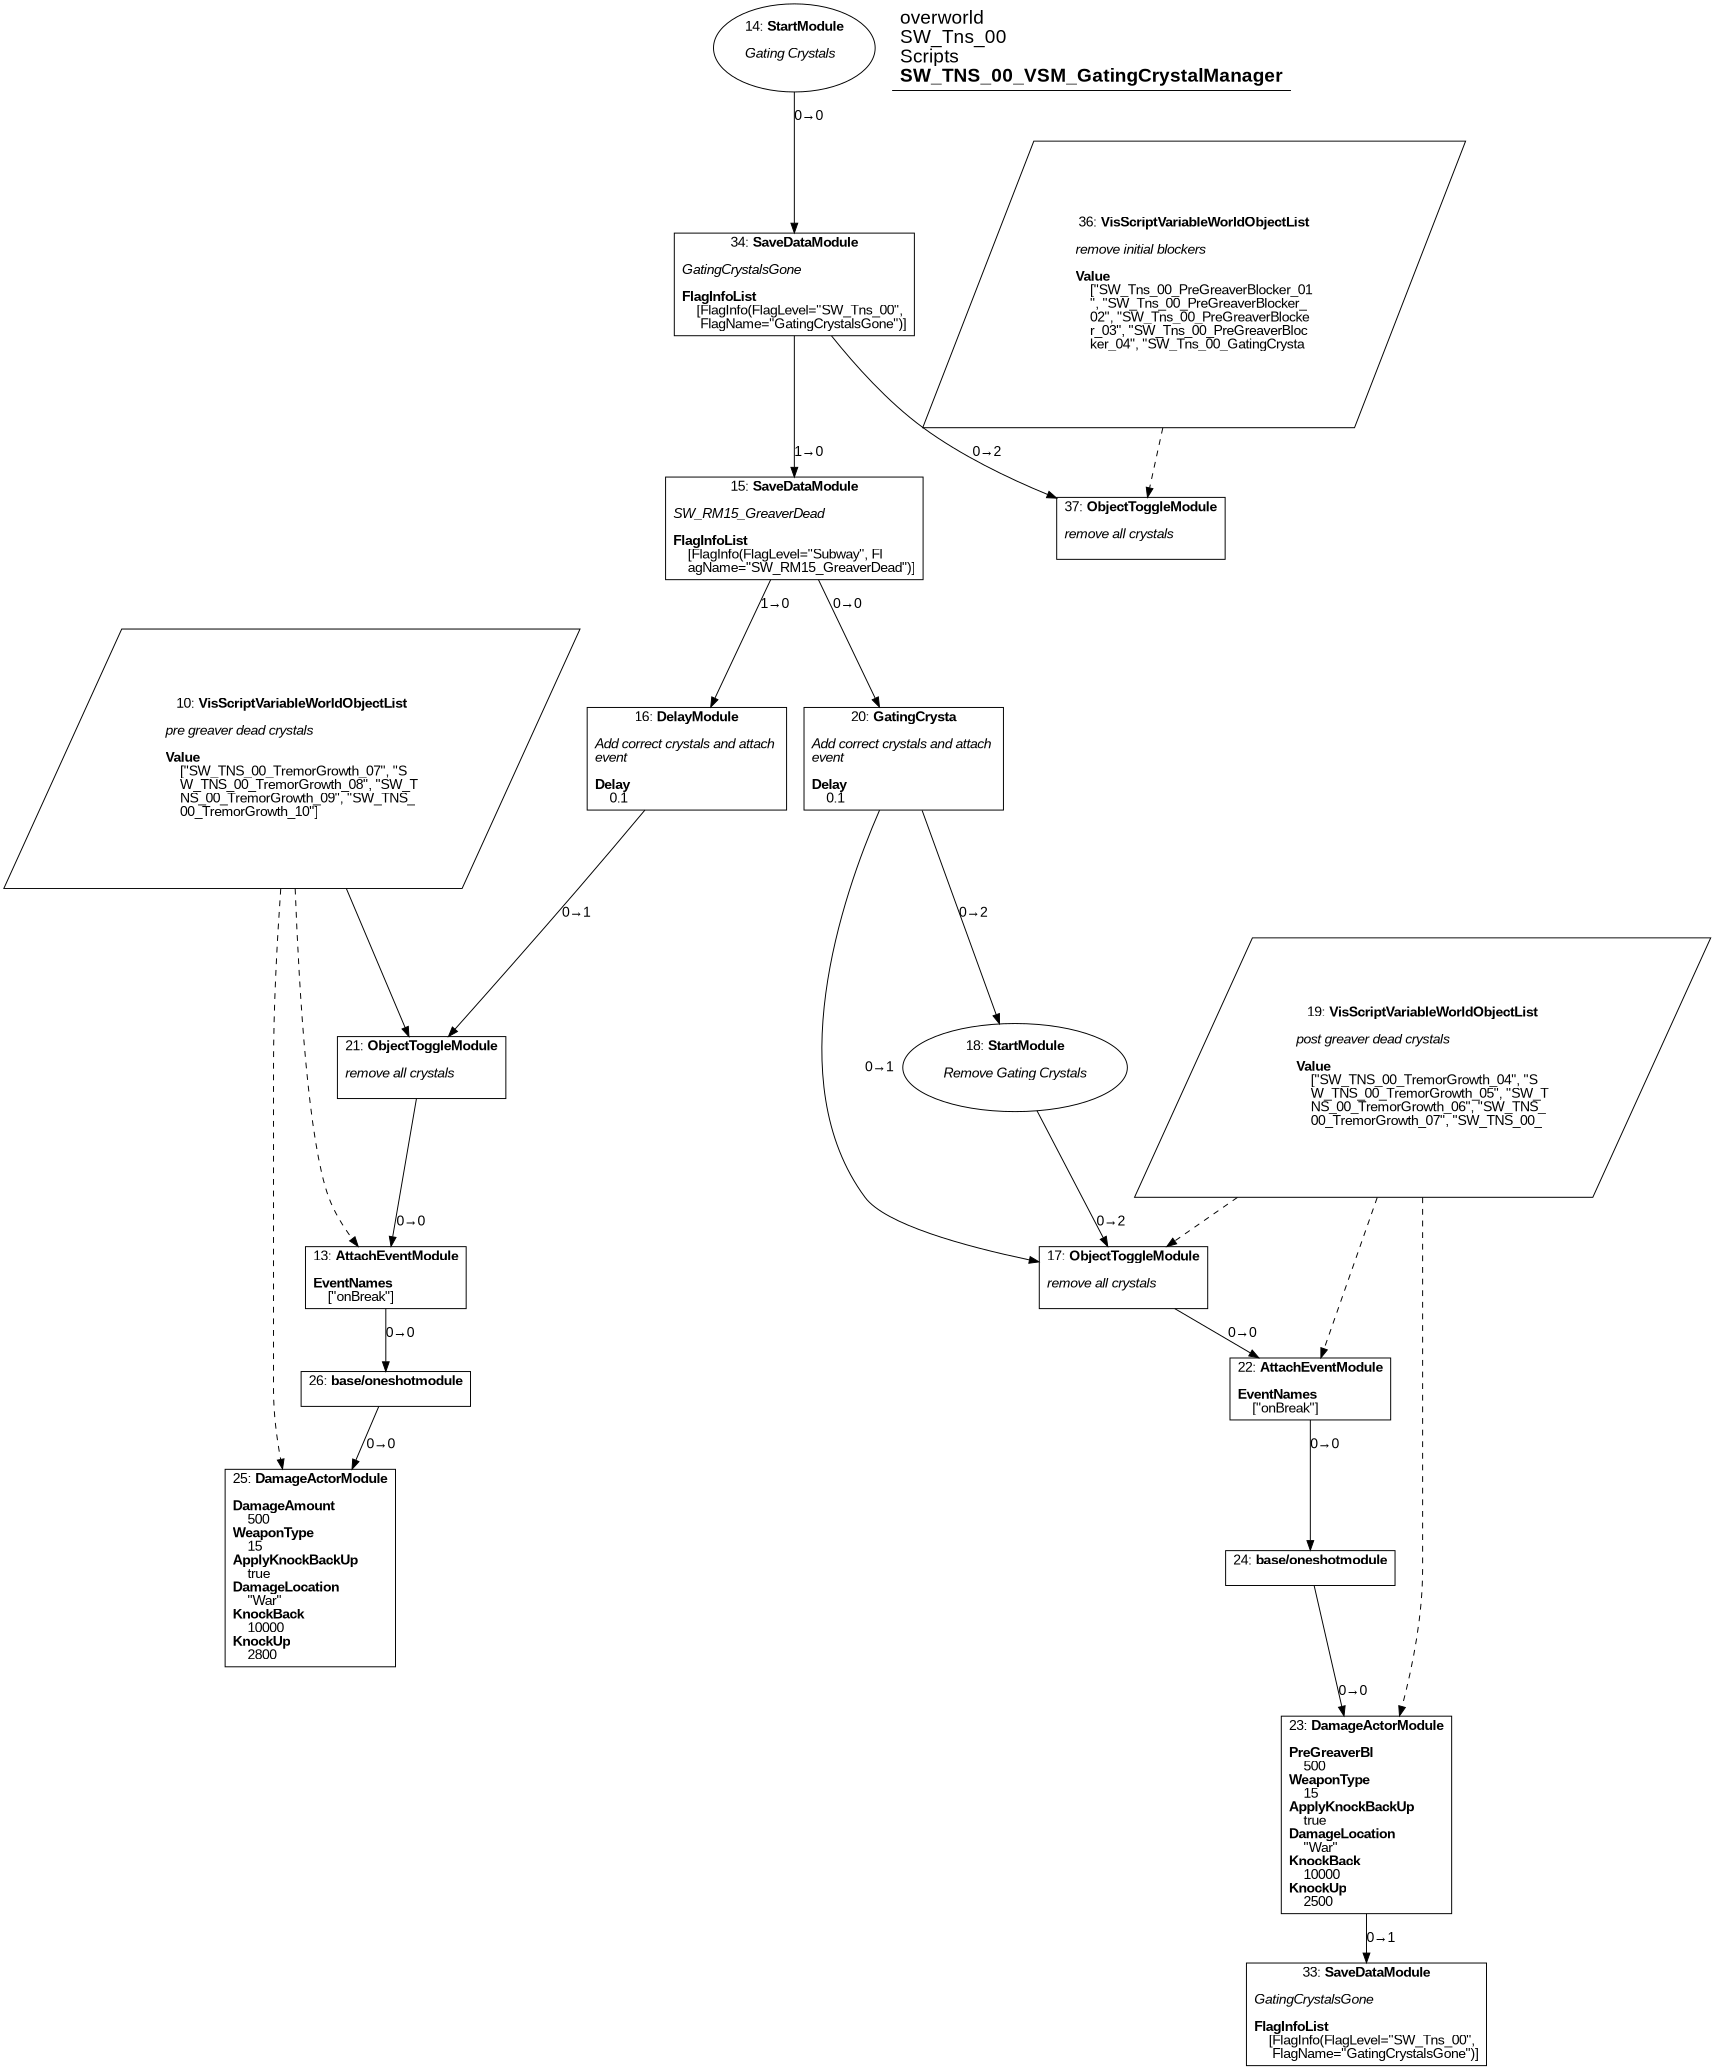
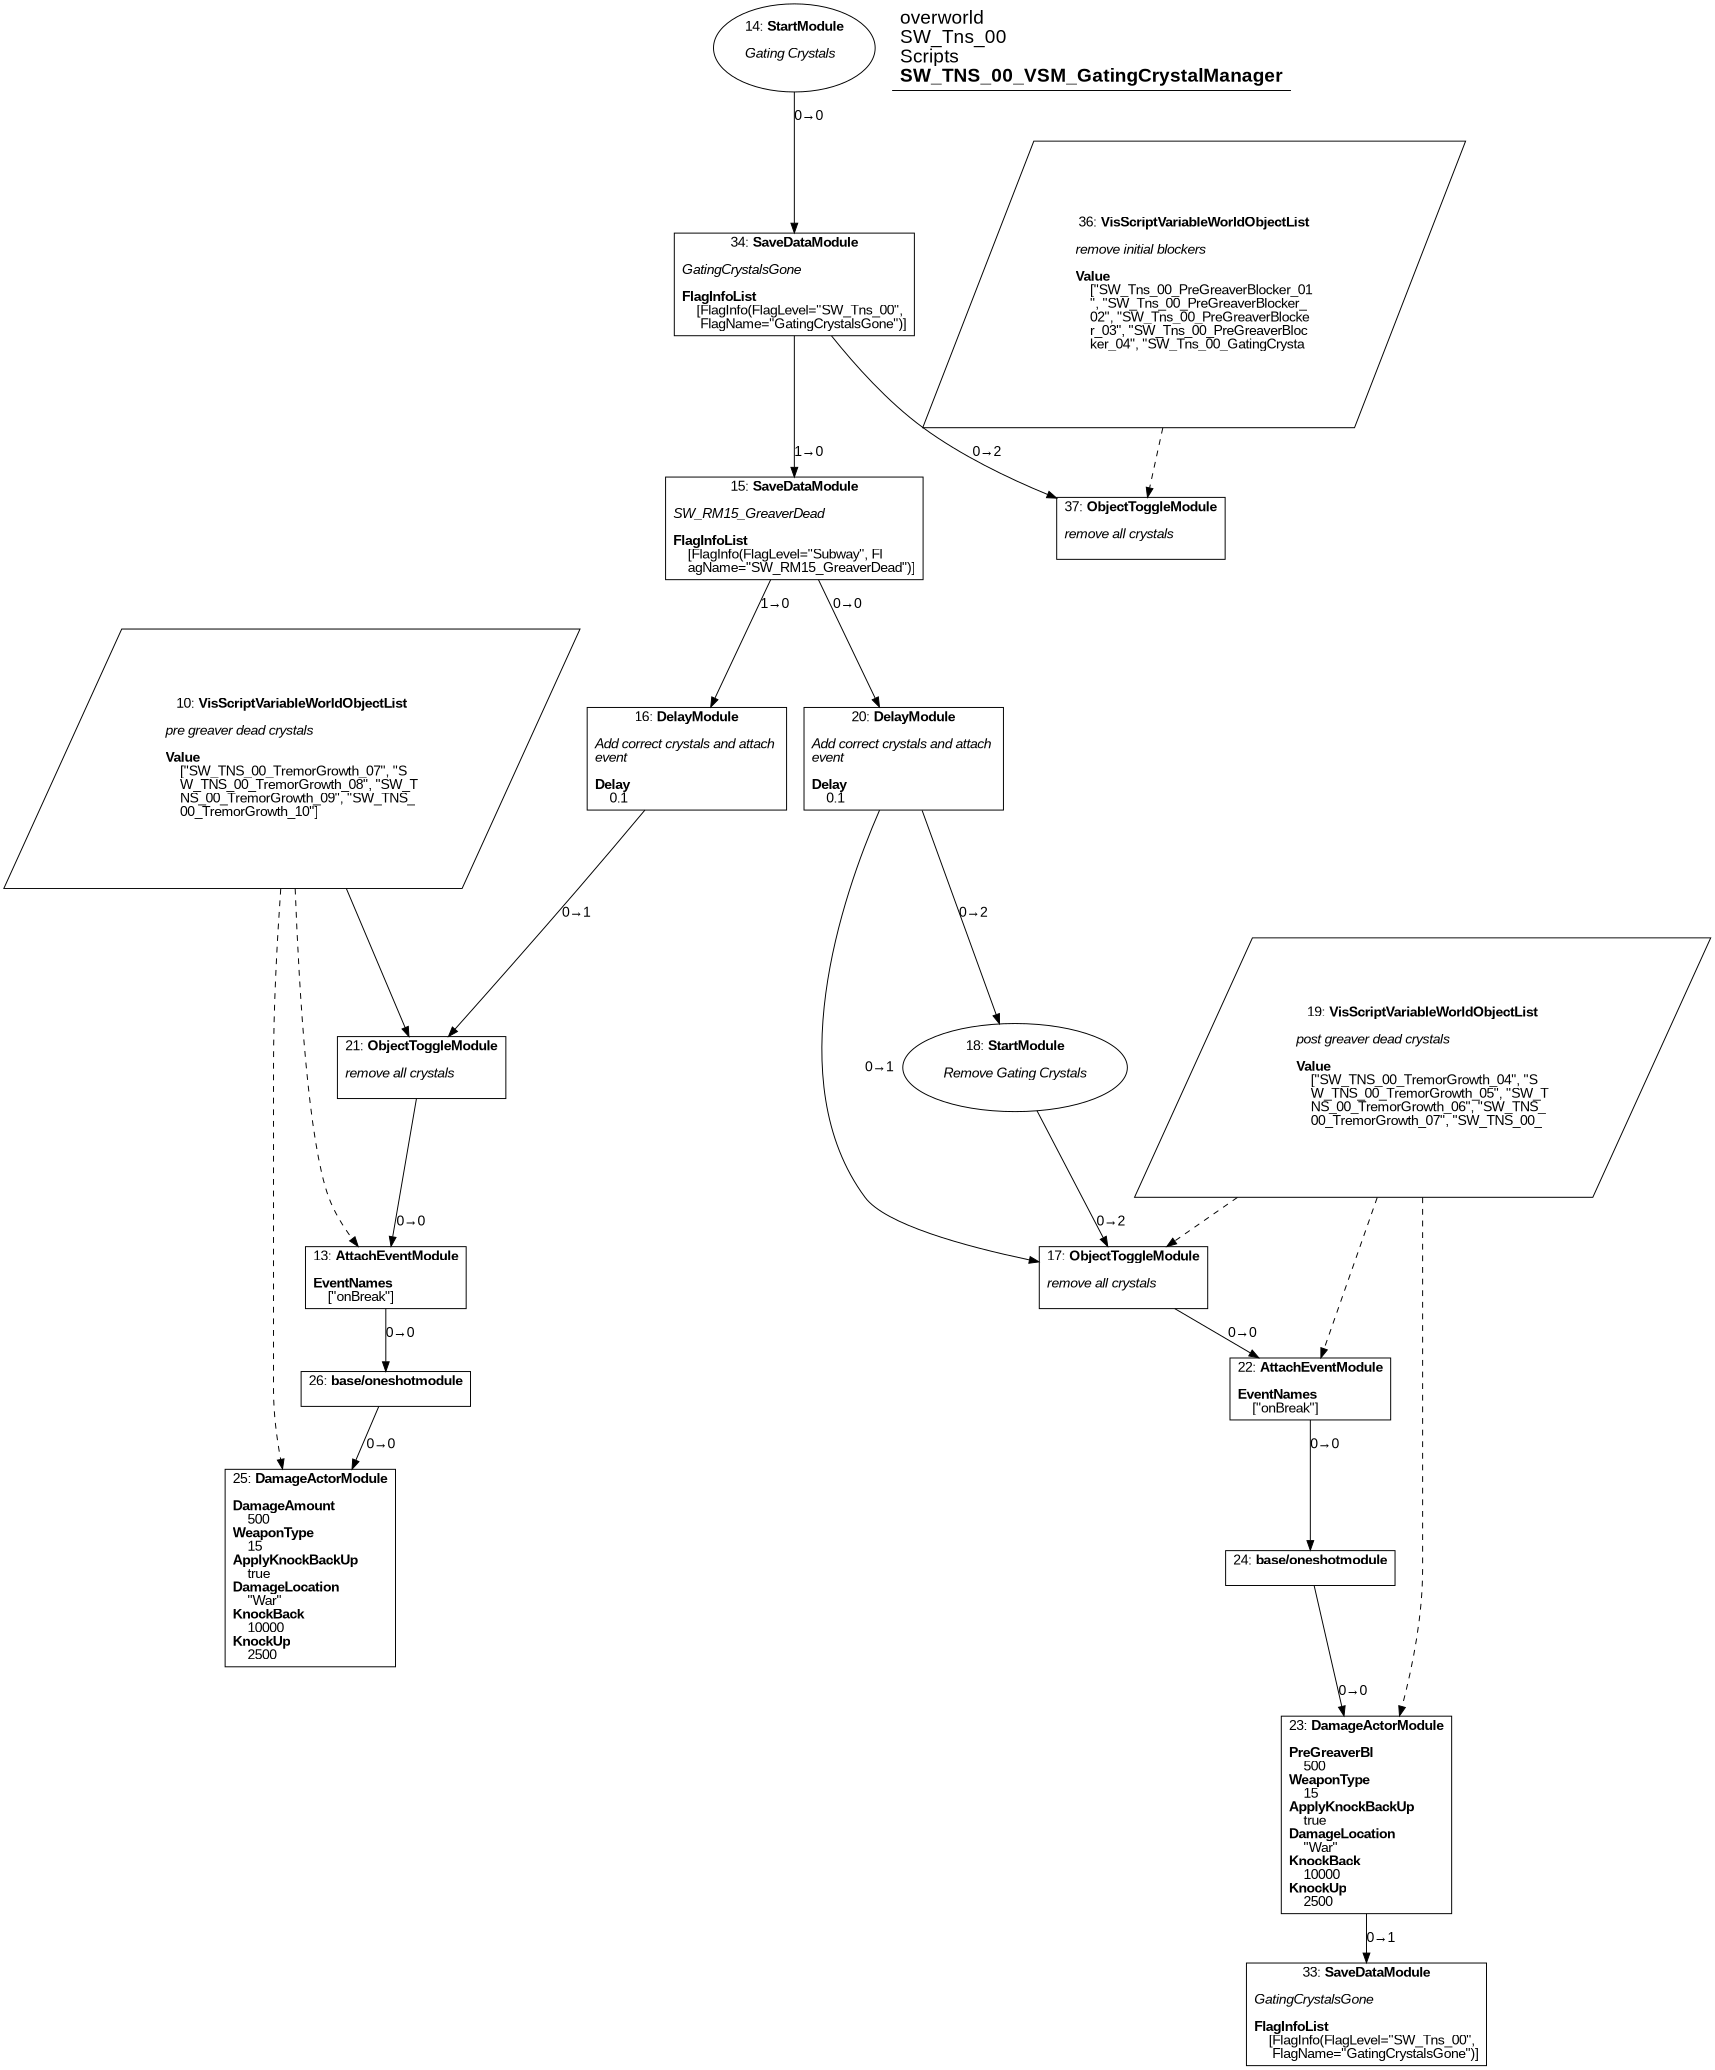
(915, 717) -> (915, 717)
(255, 1655) -> (255, 1655)
